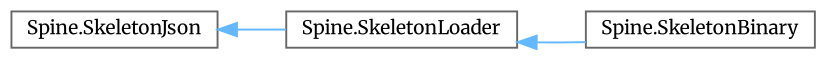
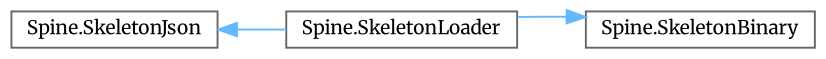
(561, 42) -> (542, 17)
